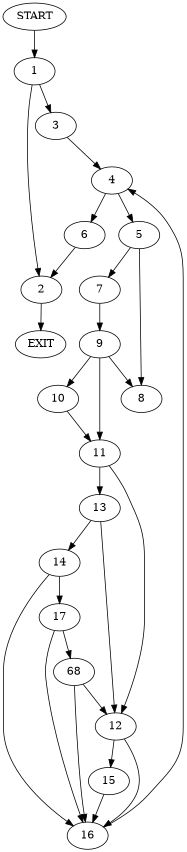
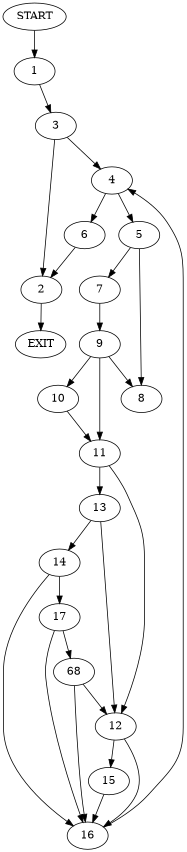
(28, 177) -> (49, 204)
